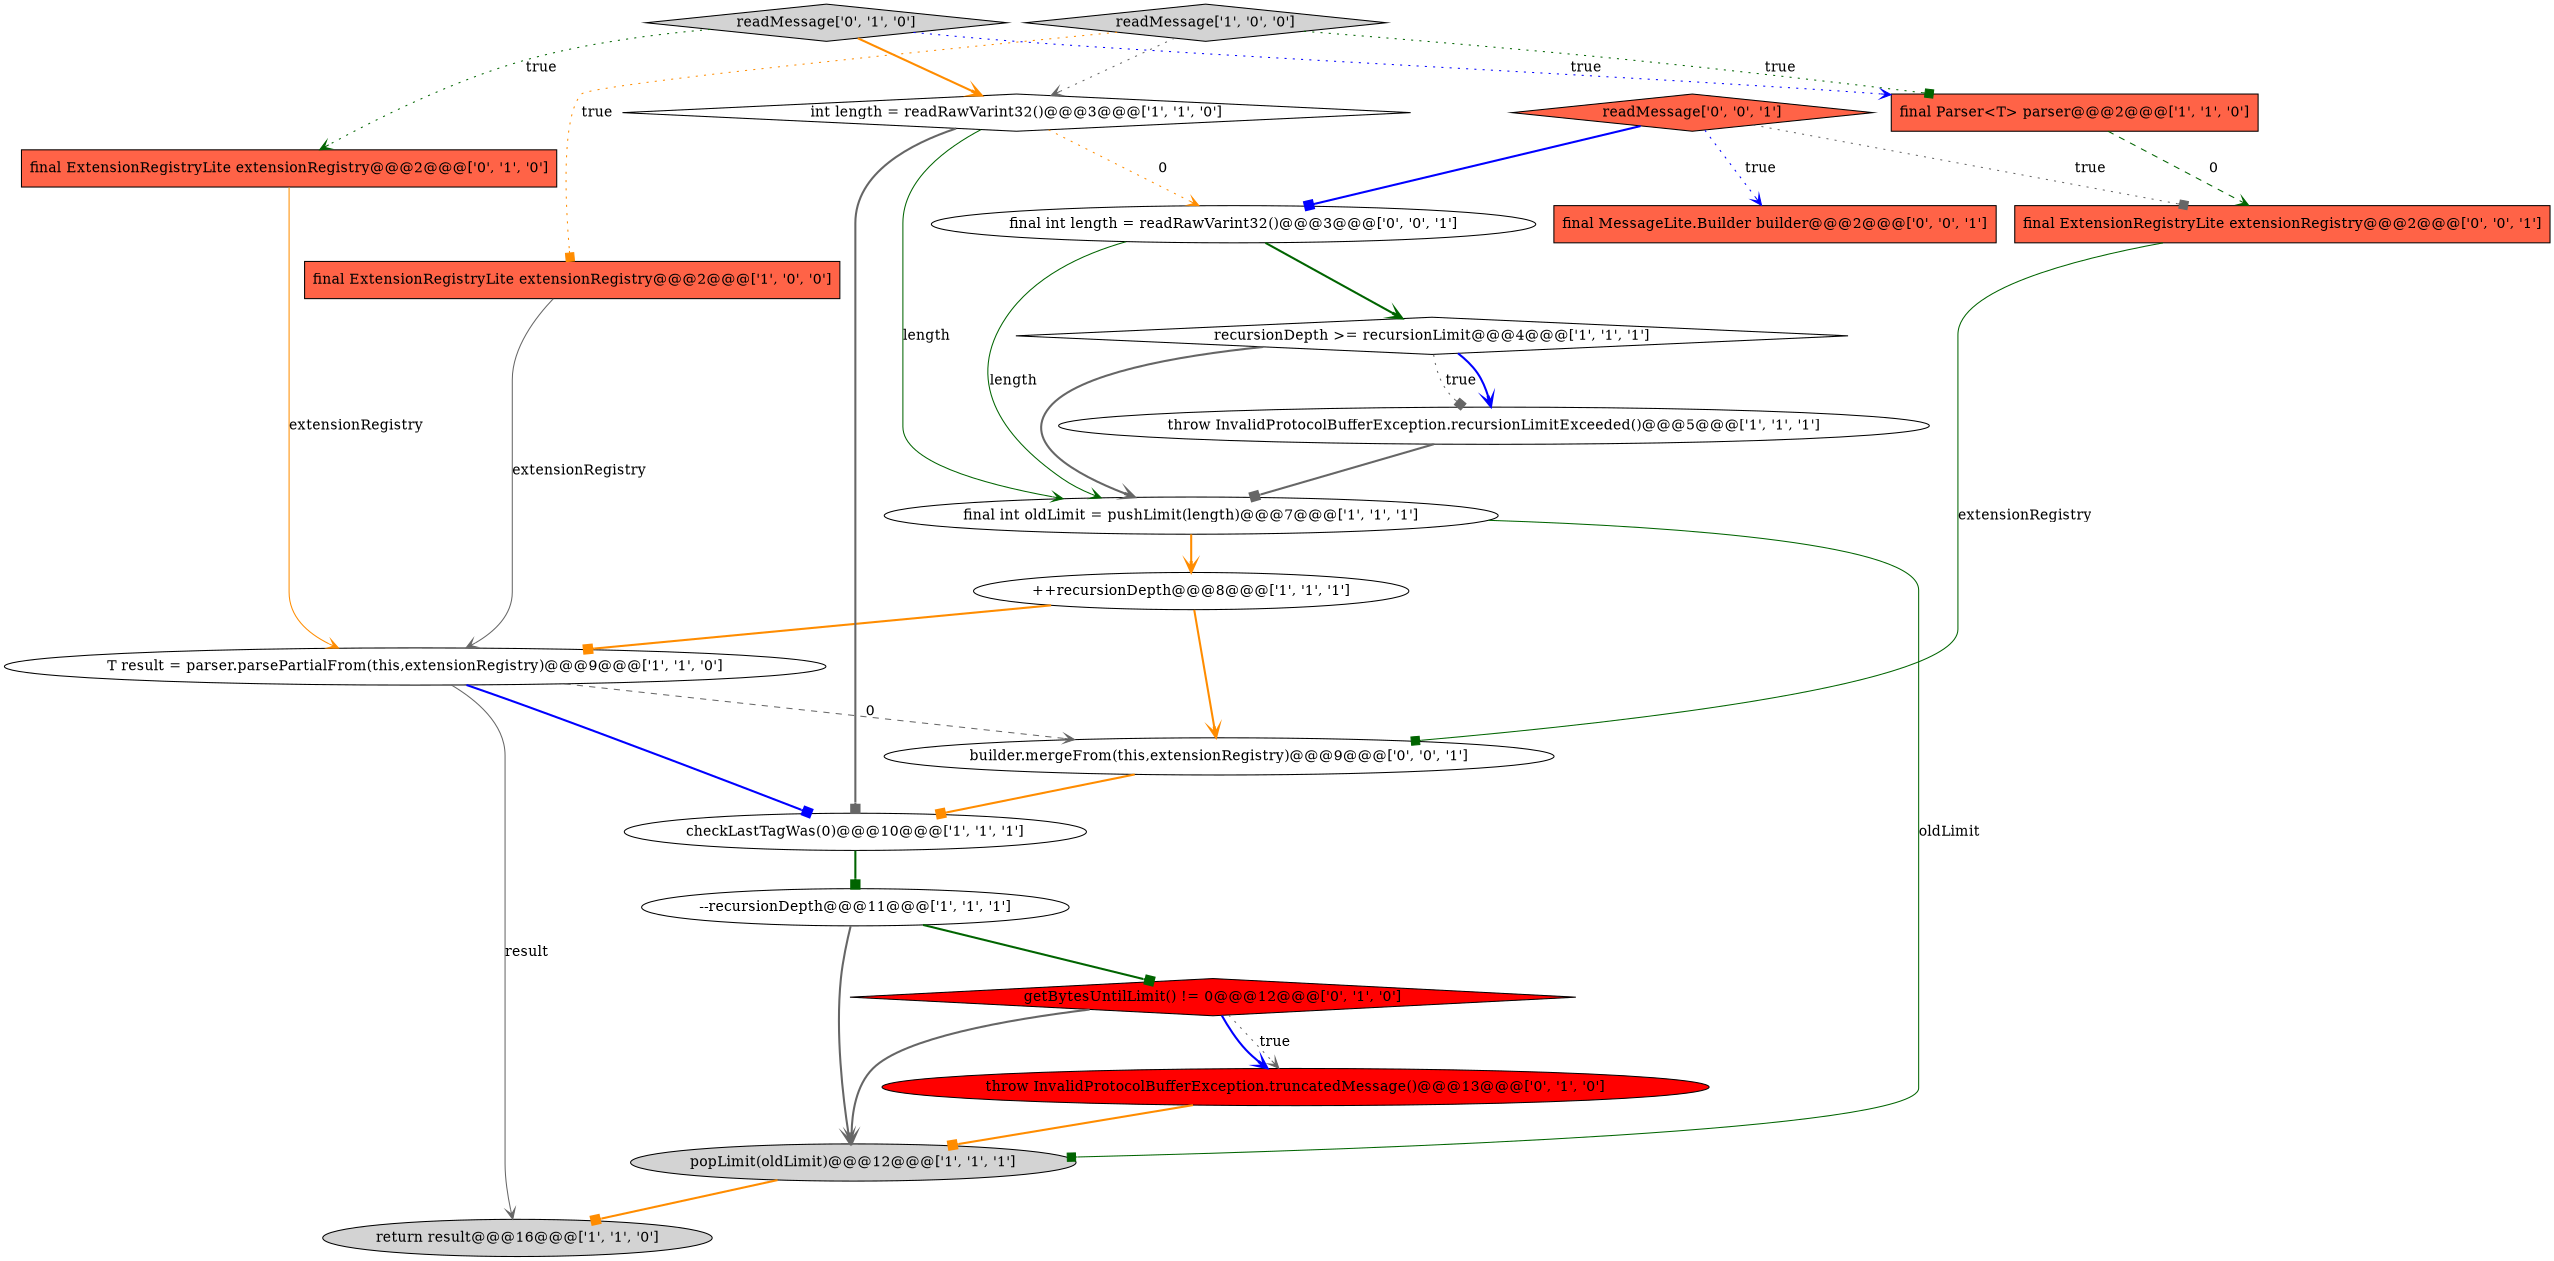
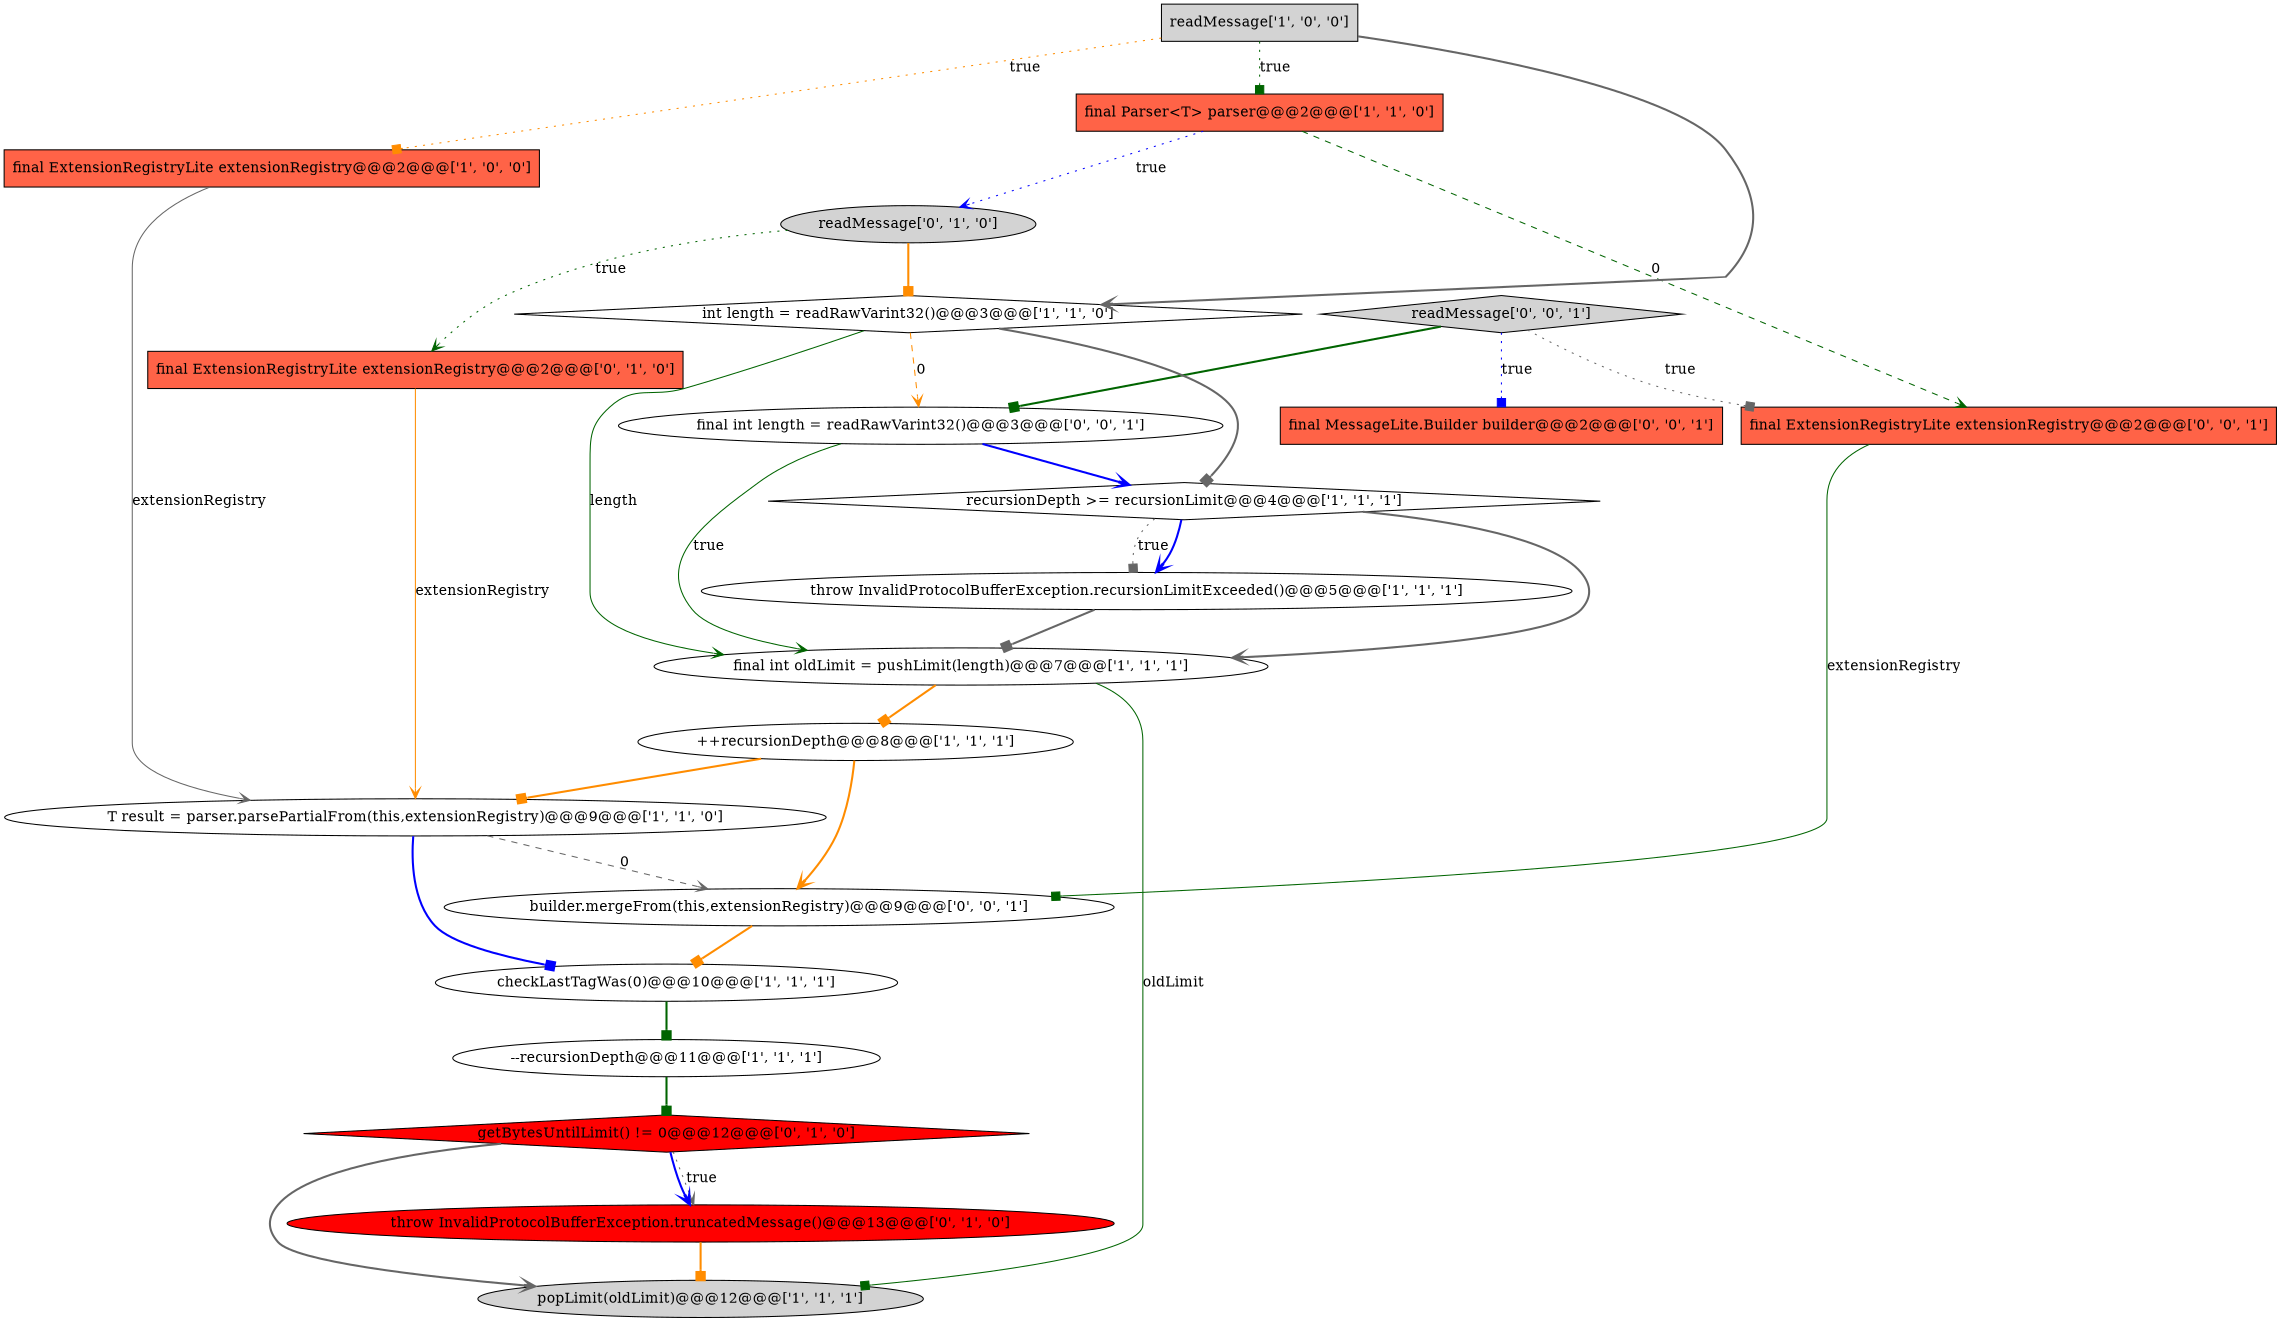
(826, 23) -> (908, 224)
(1206, 23) -> (1260, 23)
(915, 65) -> (908, 264)
(1117, 65) -> (1684, 279)
(1397, 65) -> (1087, 168)
(1692, 113) -> (1501, 314)
(1730, 164) -> (1501, 365)
(1119, 165) -> (914, 365)
(1478, 165) -> (1231, 366)
(1329, 278) -> (1051, 463)
(1013, 381) -> (709, 546)
(855, 439) -> (1158, 366)
(1191, 548) -> (913, 701)
(839, 1029) -> none
(517, 1238) -> none
